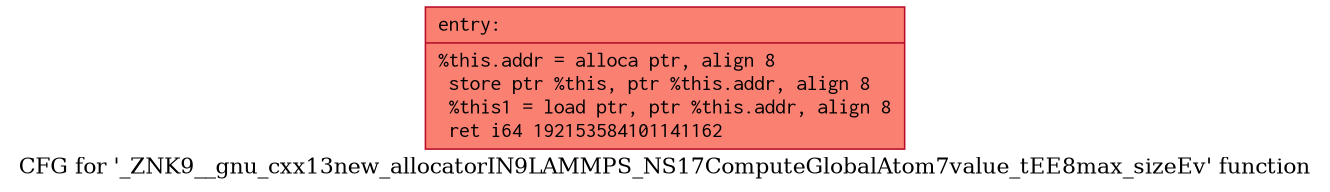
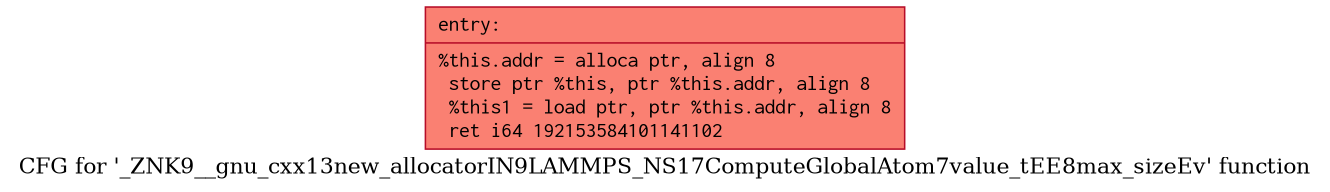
(581, 130) -> (581, 130)
